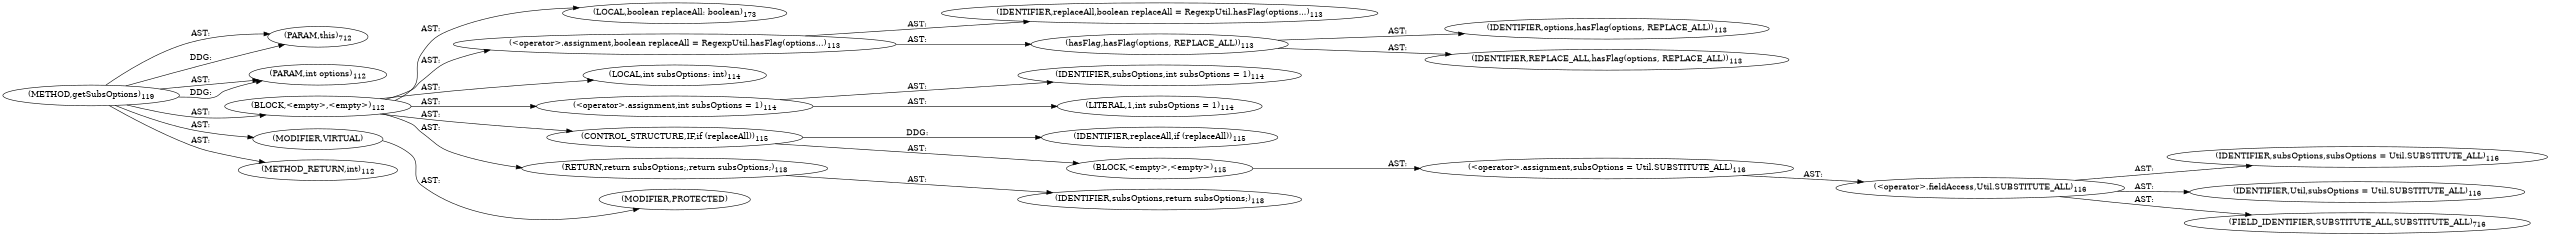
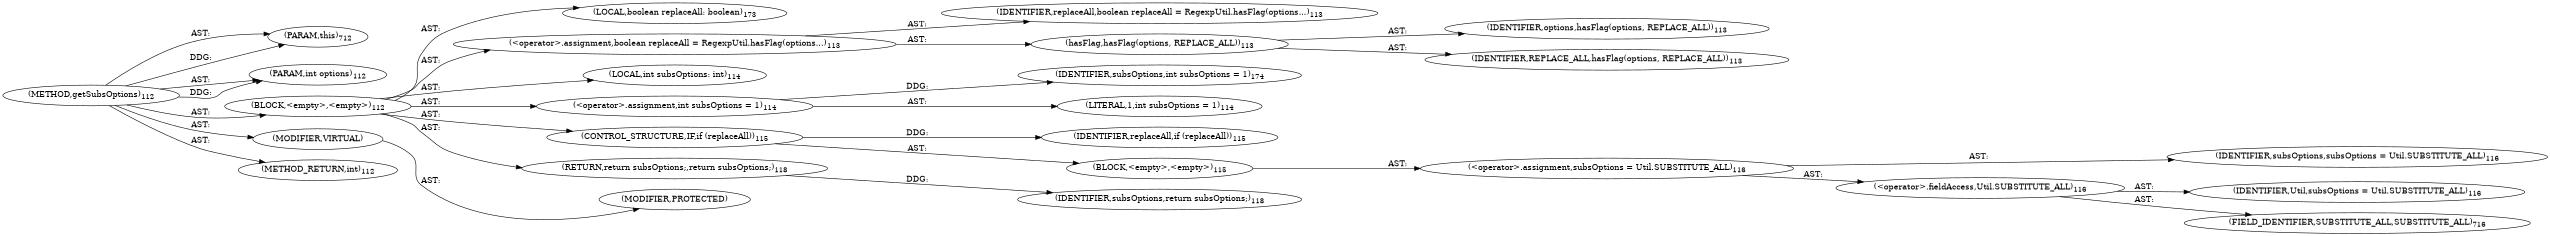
(1257, 74) -> (1257, 74)
(919, 87) -> (919, 87)
(148, 95) -> (148, 95)
(2161, 173) -> (1977, 163)
(919, 180) -> (919, 180)
